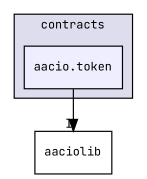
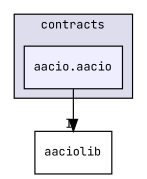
(73, 67) -> (73, 67)
